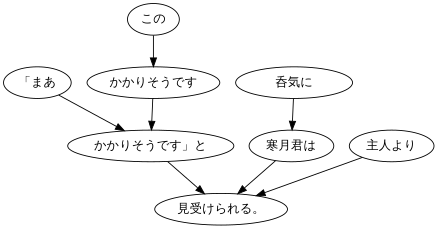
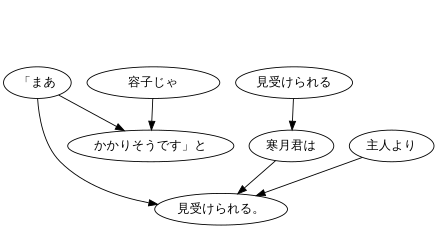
(153, 19) -> none
(153, 83) -> (153, 83)
(294, 83) -> (294, 83)
(183, 175) -> (72, 172)
